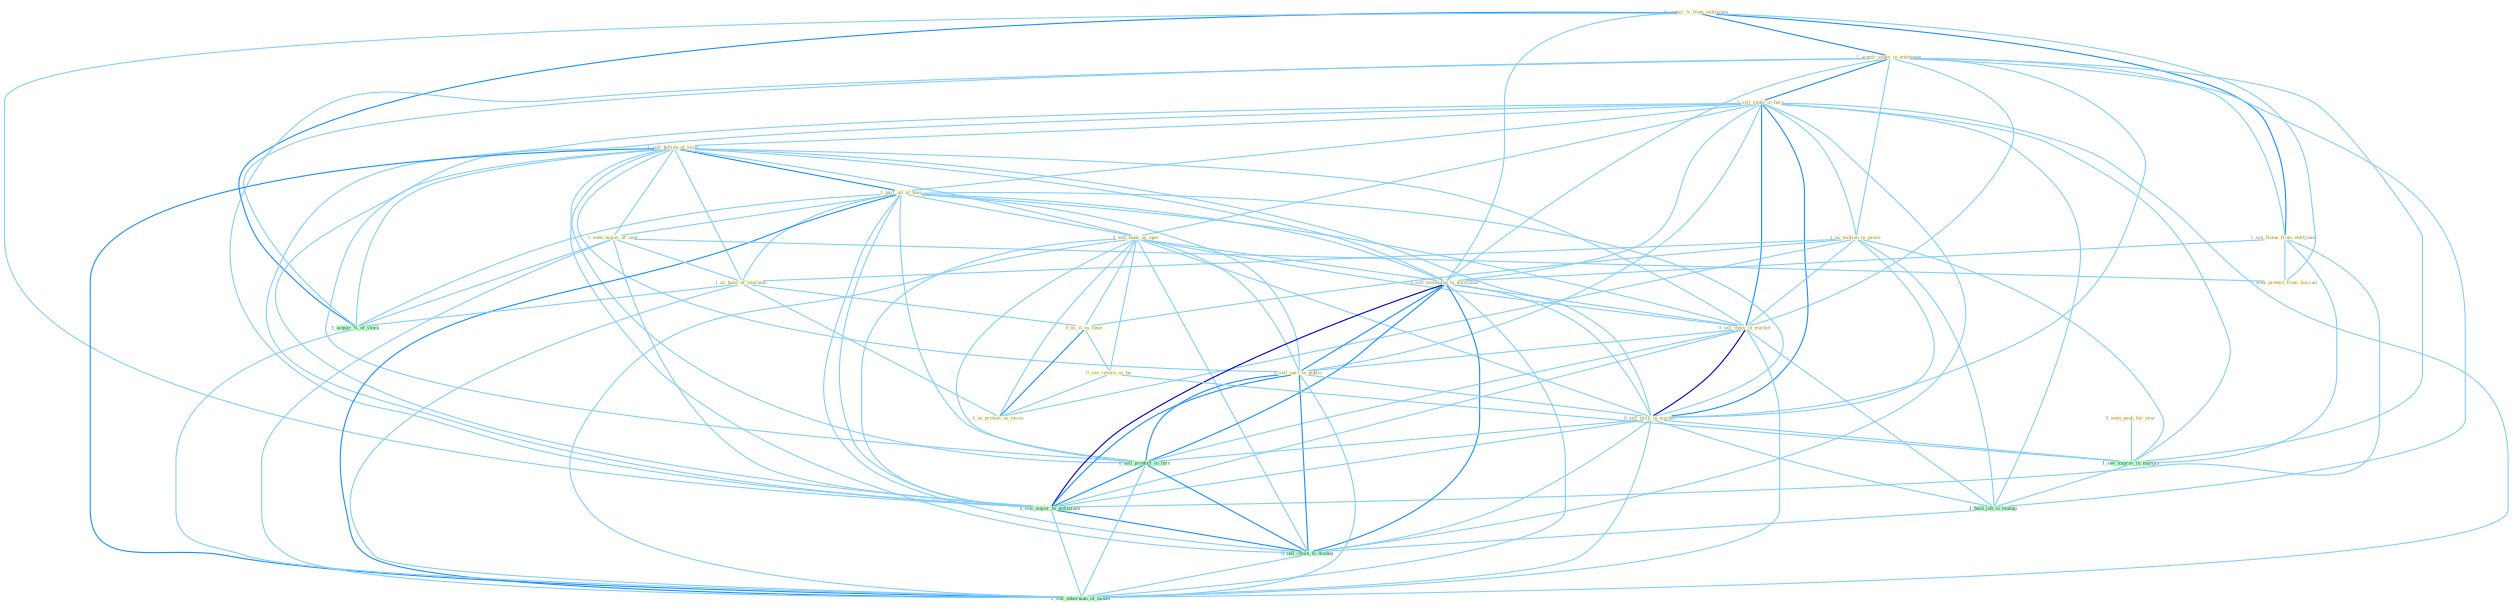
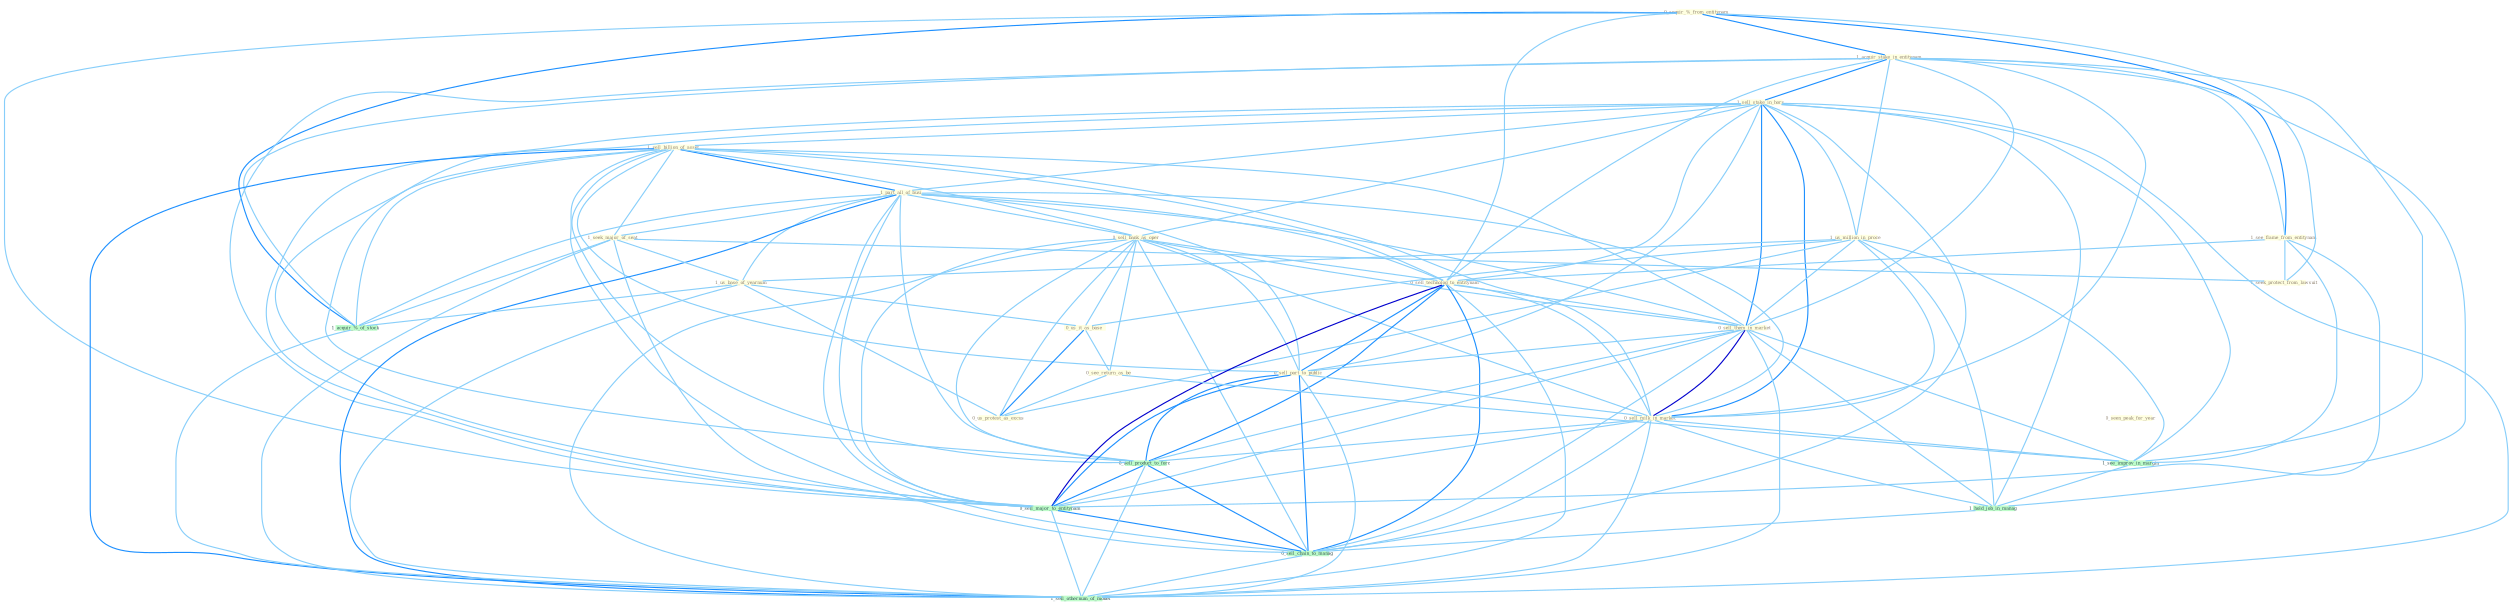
(702, 202) -> none
(2132, 441) -> (1939, 396)
none -> (1539, 462)
